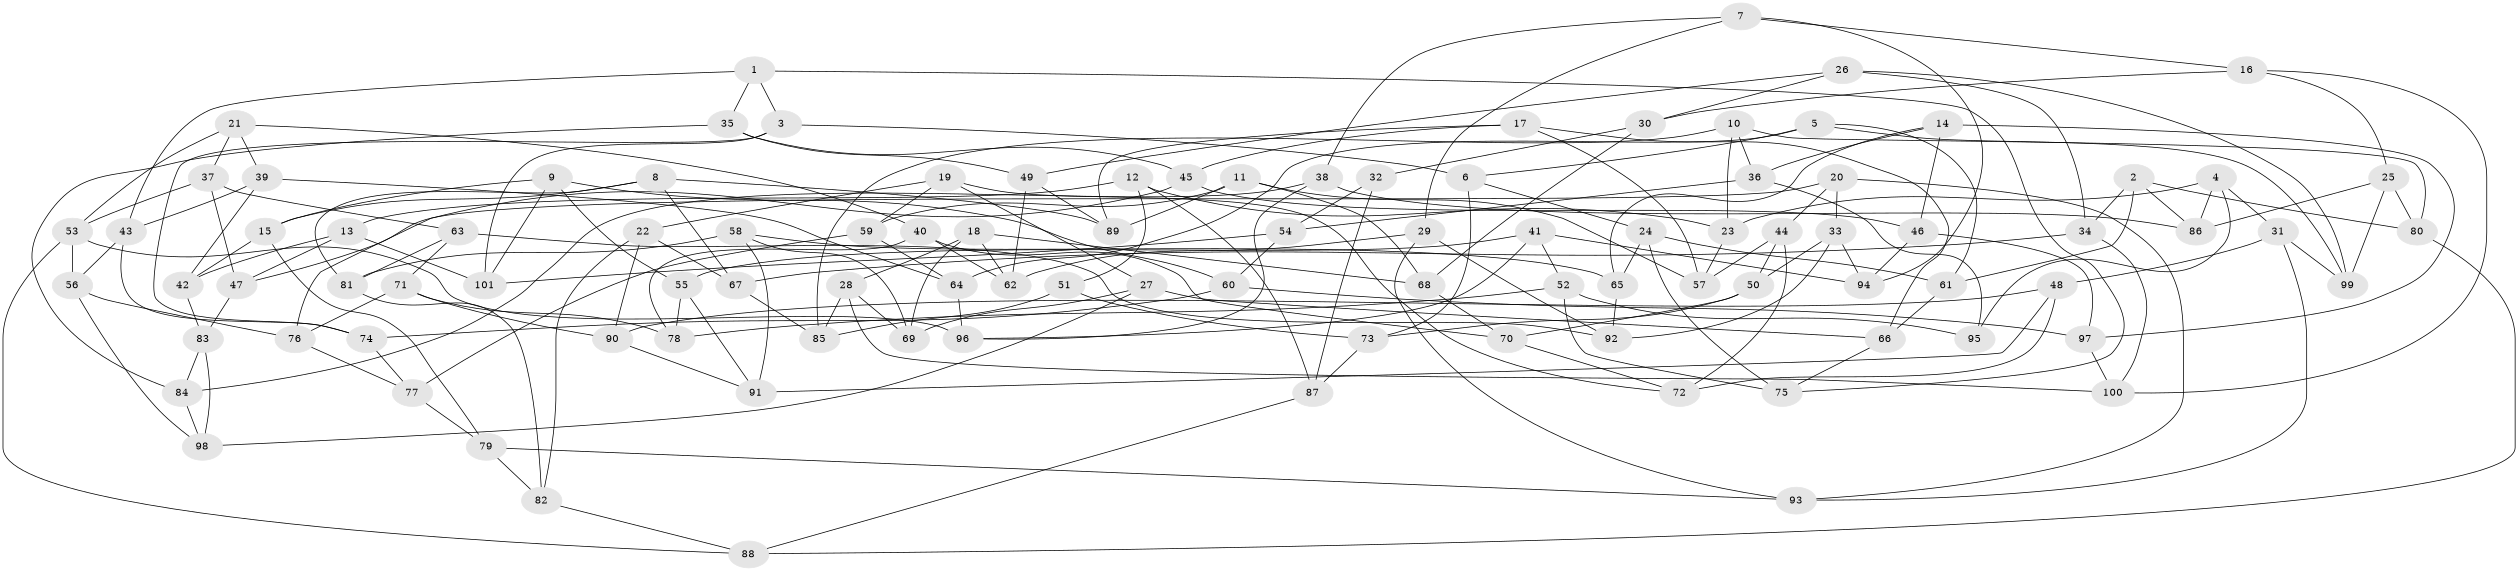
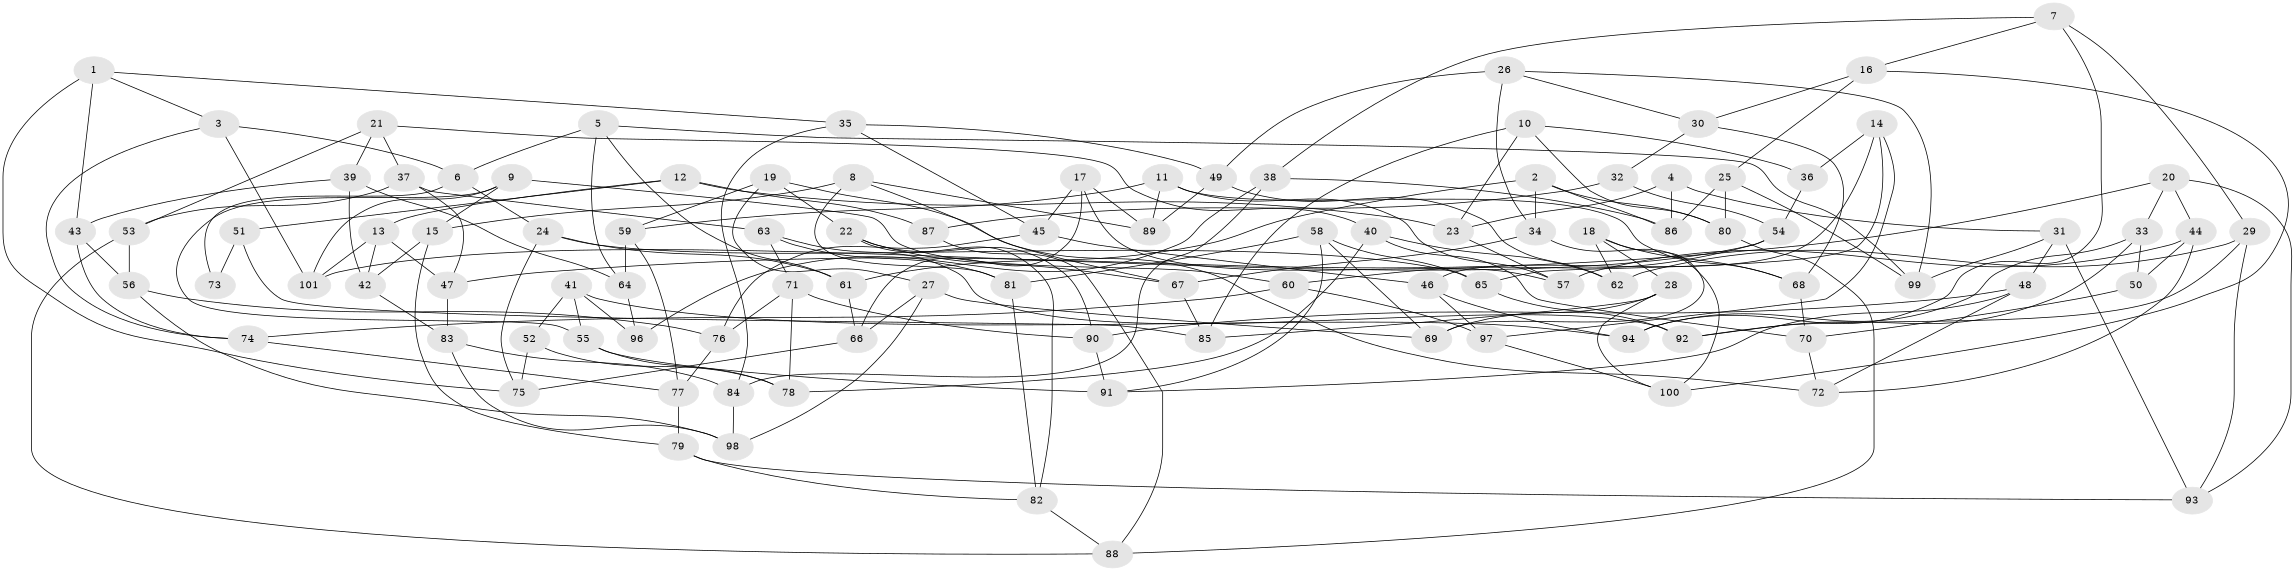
(447, 292) -> none
(1564, 320) -> none
(1975, 339) -> none
(1341, 366) -> none
